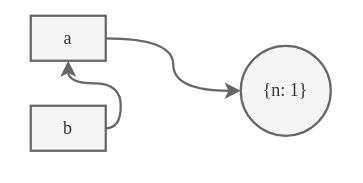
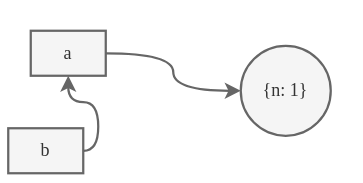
(68, 38) -> (68, 53)
(68, 128) -> (46, 151)
